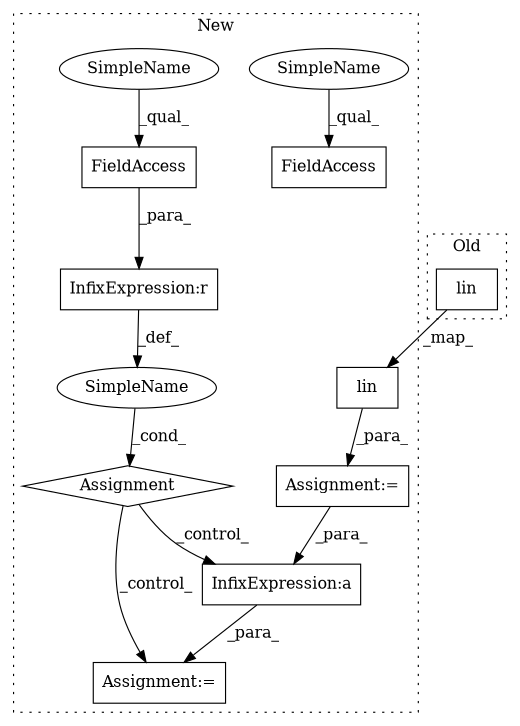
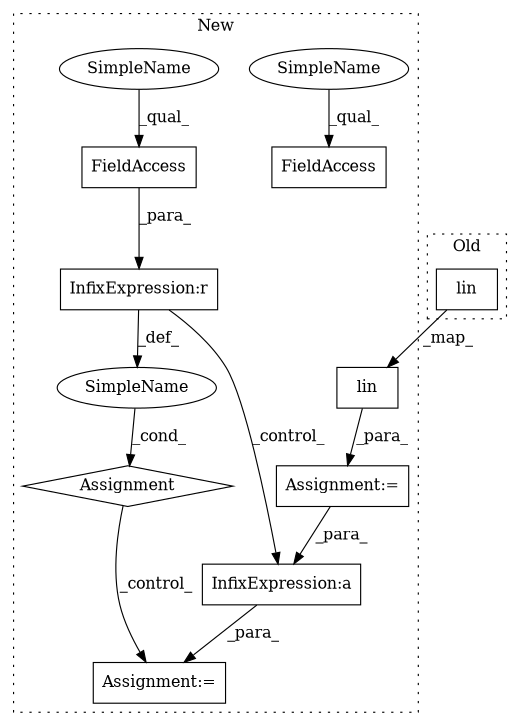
(168, 537) -> (246, 419)
